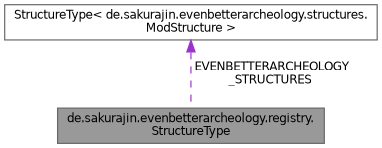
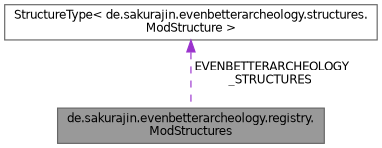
(191, 126) -> (191, 126)
